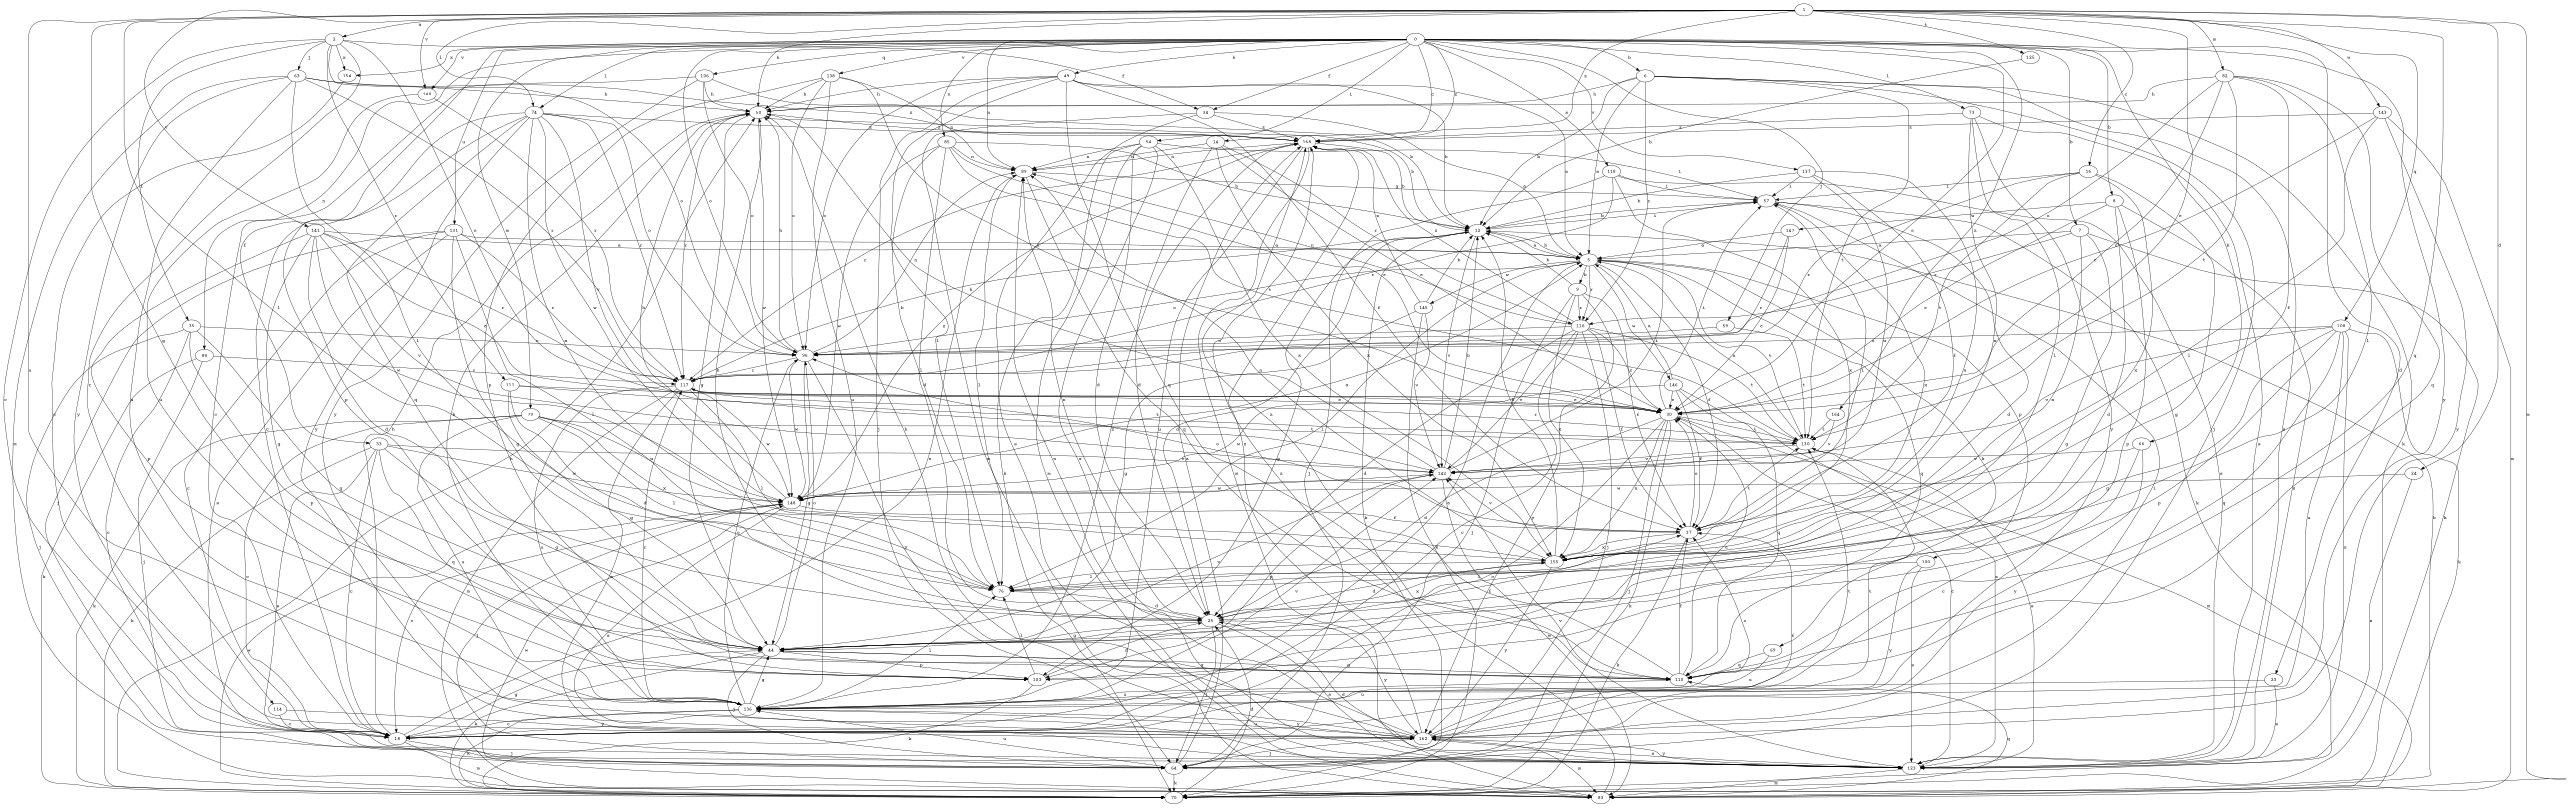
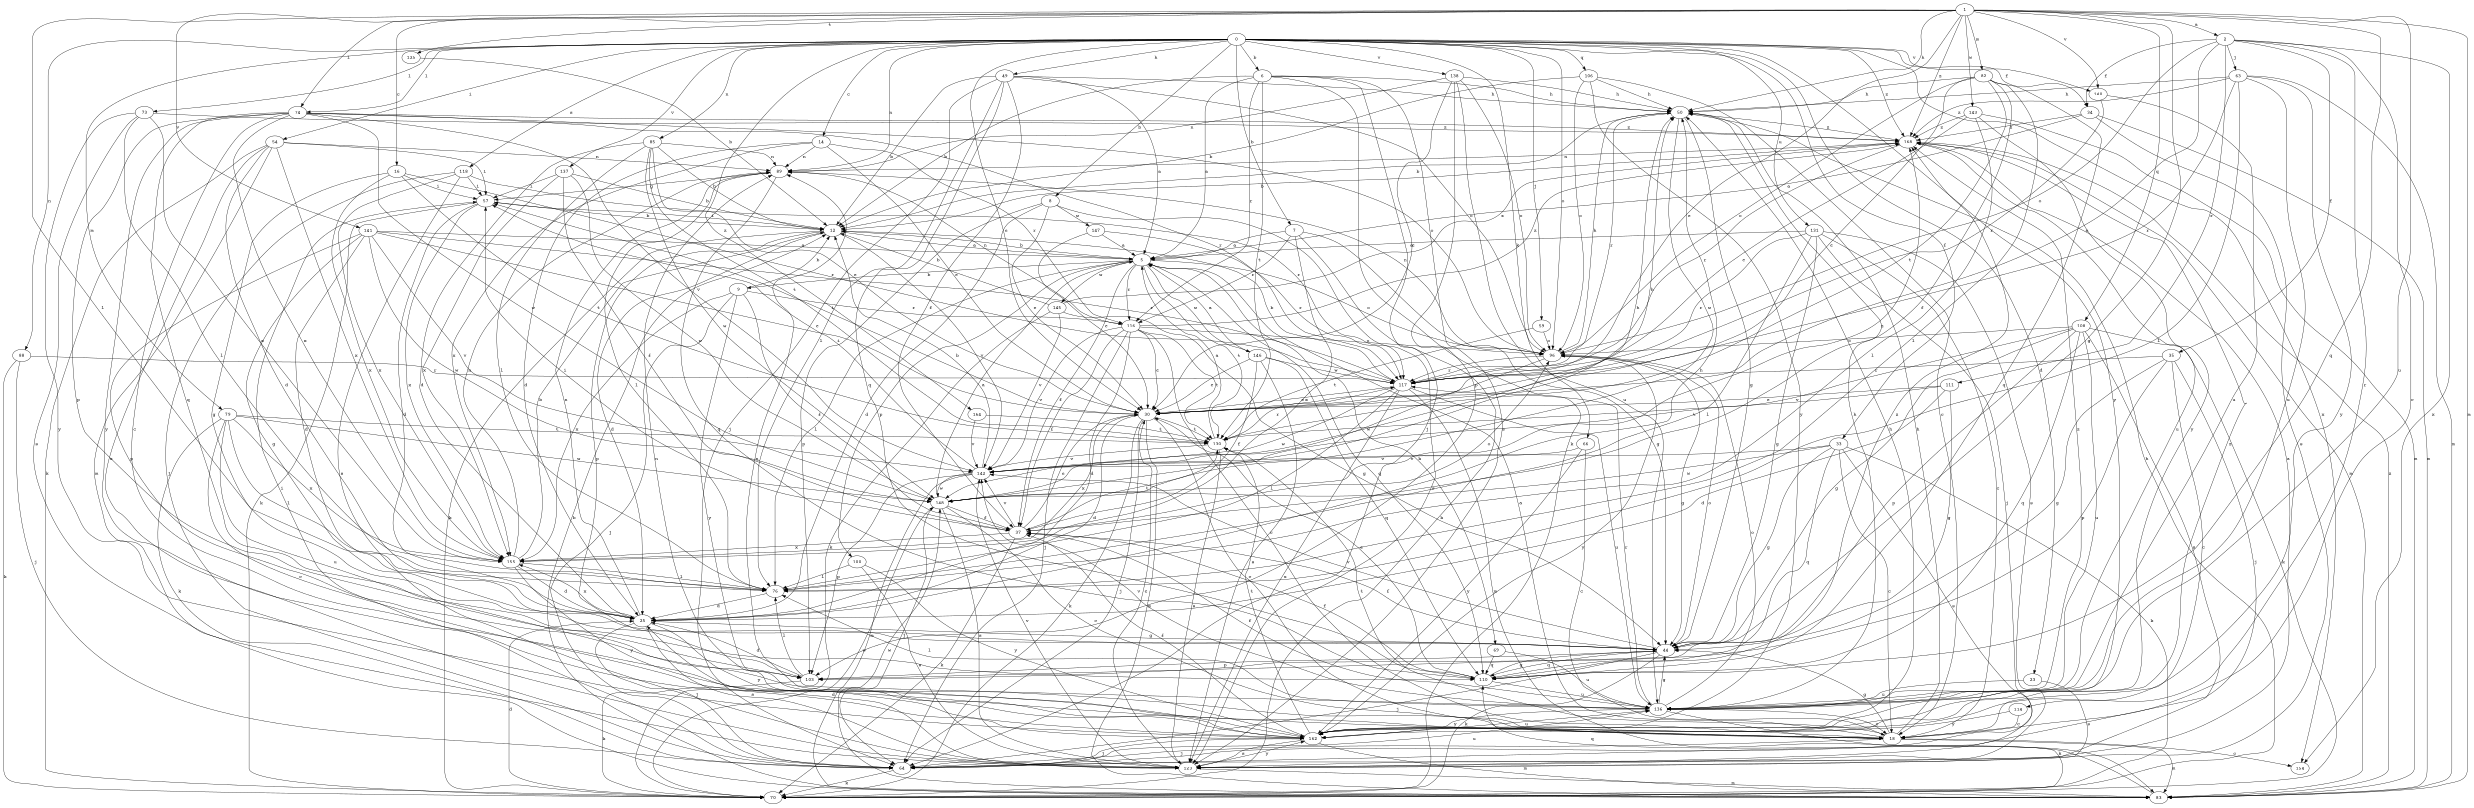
(482, 341) -> (1807, 370)
(53, 427) -> (2173, 749)
(1236, 438) -> (1325, 371)
(2414, 473) -> none
(1745, 621) -> (1250, 621)
(95, 783) -> (429, 674)
